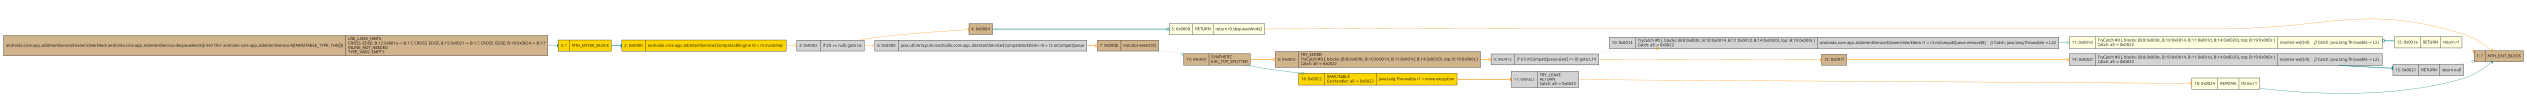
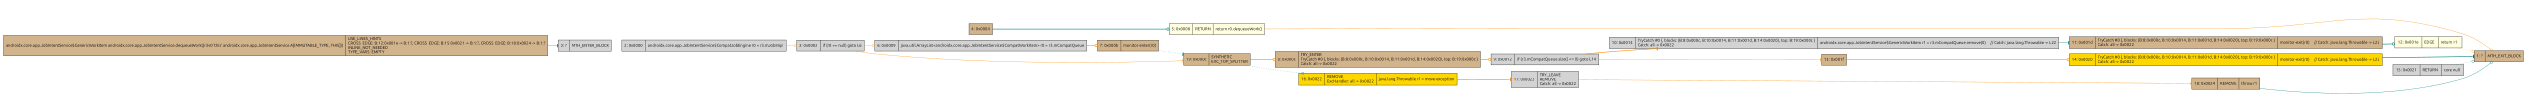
(1881, 29) -> (1881, 29)
(912, 34) -> (1018, 62)
(2390, 41) -> (2387, 44)
(2430, 42) -> (2429, 42)
(2063, 43) -> (2063, 43)
(2226, 43) -> (2226, 43)
(585, 46) -> (585, 46)
(616, 46) -> none
(704, 46) -> (704, 46)
(2464, 49) -> (2464, 49)
(1621, 51) -> (1621, 51)
(1170, 52) -> (1170, 52)
(2226, 60) -> (2226, 60)
(2365, 67) -> (2428, 57)
(1273, 70) -> (1273, 70)
(2451, 70) -> (2452, 70)
(1338, 77) -> (1335, 77)
(1547, 79) -> (1548, 79)
(2226, 84) -> (2226, 84)
(2378, 92) -> (2378, 92)
